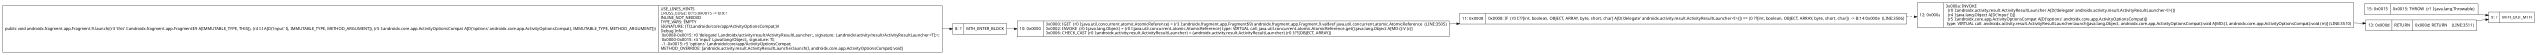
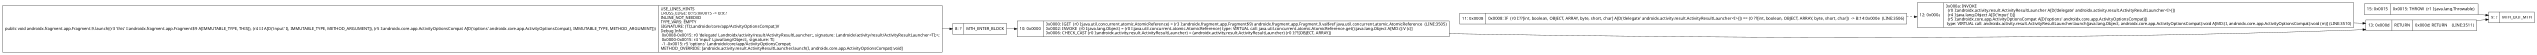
(1453, 24) -> (1906, 37)
